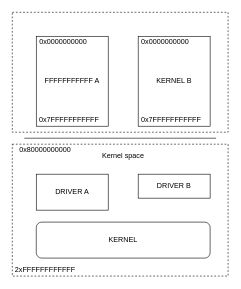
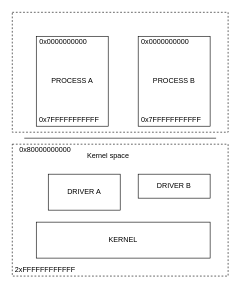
(72, 81) -> (72, 81)
(174, 81) -> (174, 81)
(123, 156) -> (108, 156)
(72, 192) -> (84, 192)
(123, 240) -> (123, 240)
